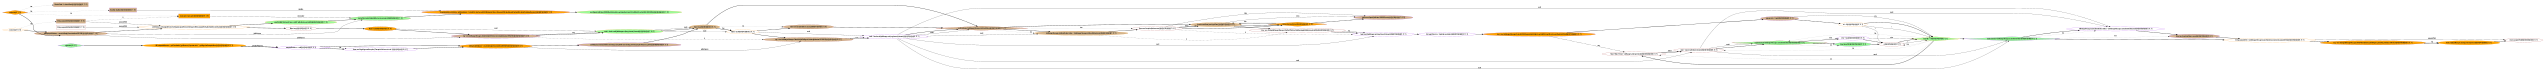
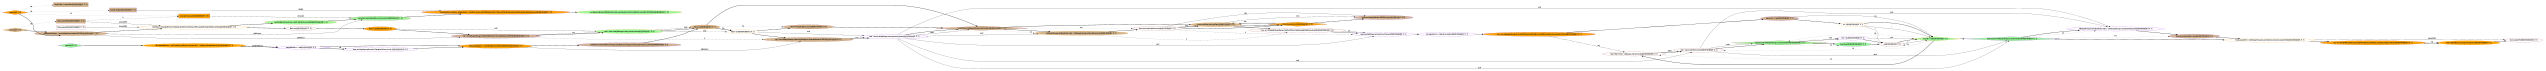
(15, 30) -> (15, 30)
